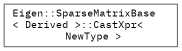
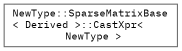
(91, 25) -> (91, 25)
